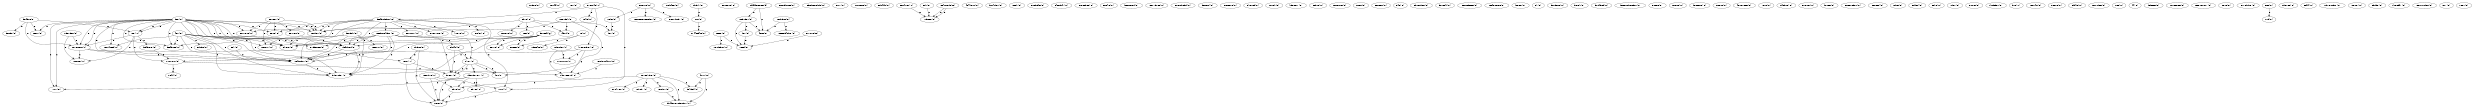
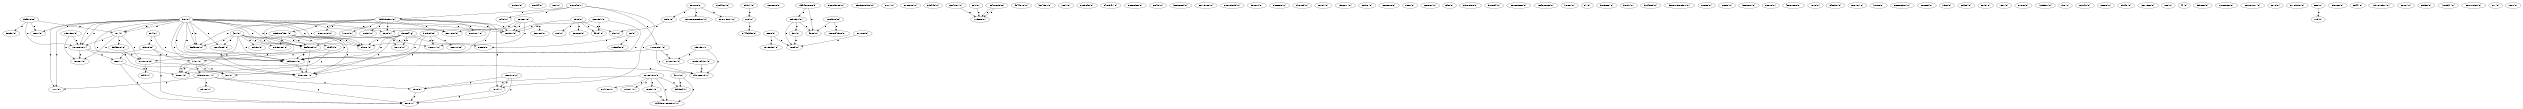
(441, 37) -> (171, 57)
none -> (151, 40)
